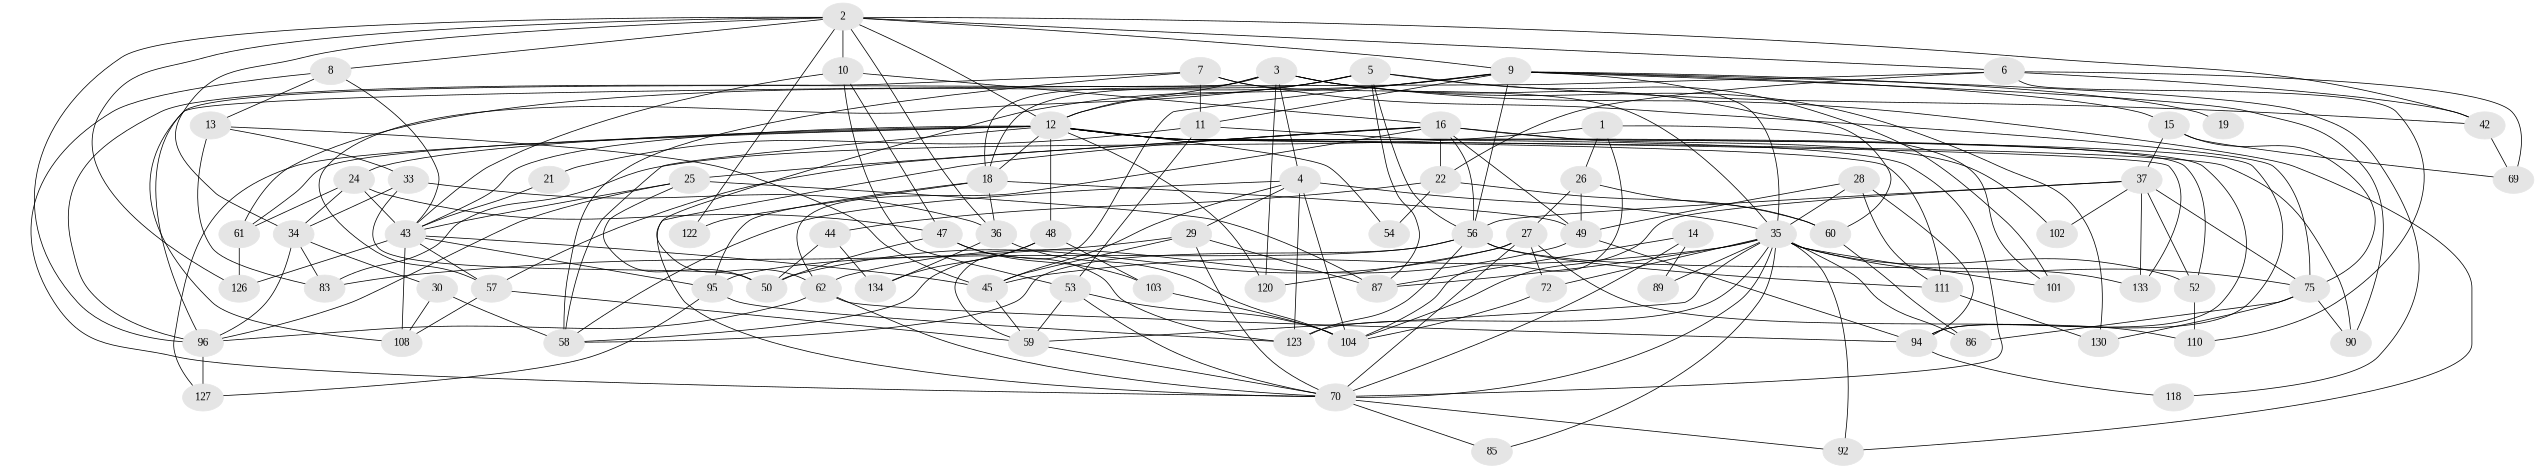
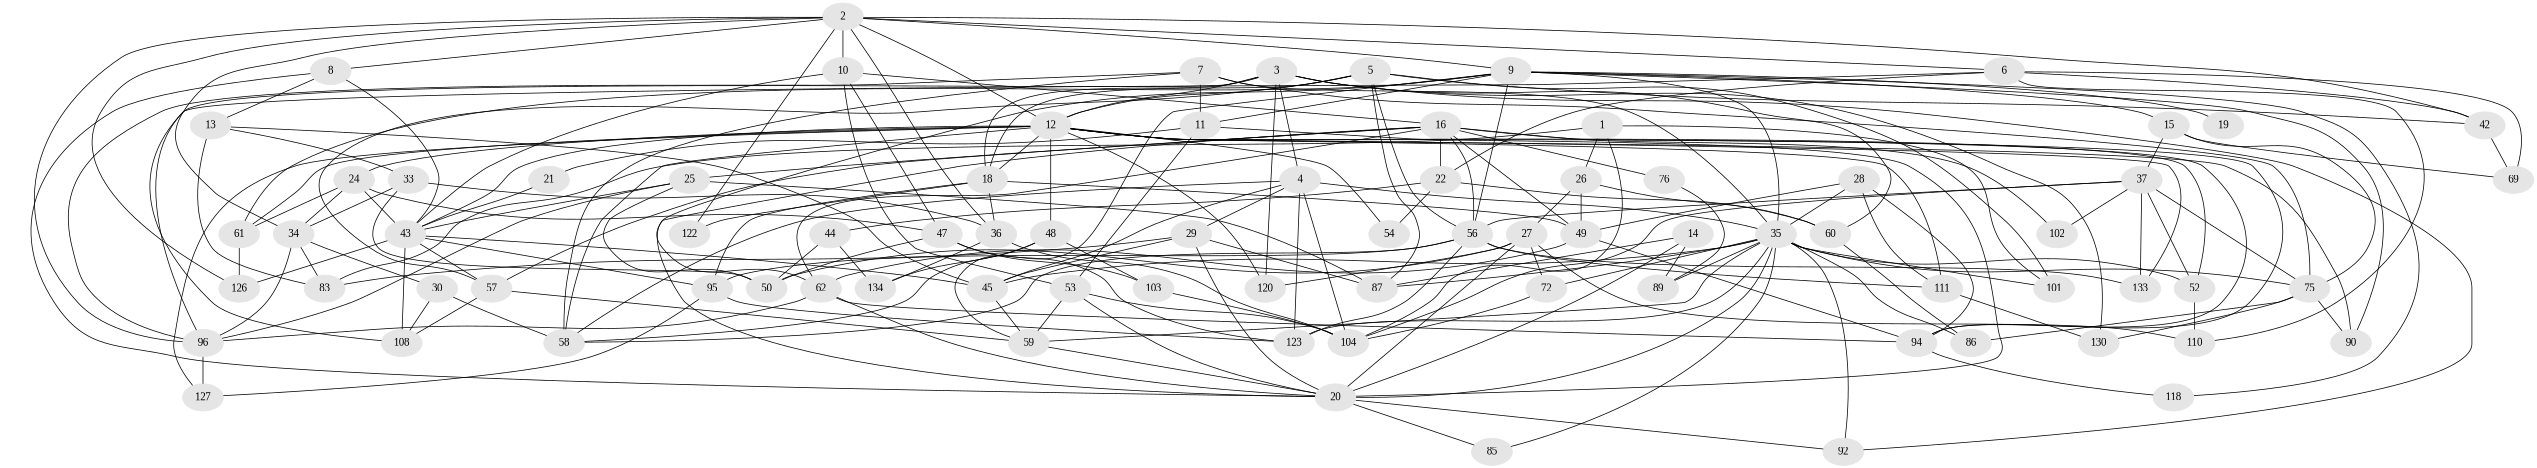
none -> (1664, 180)
(1336, 397) -> (1336, 397)
